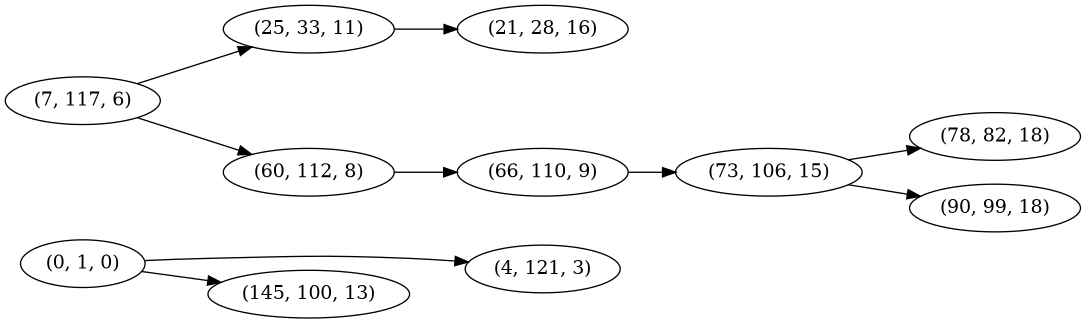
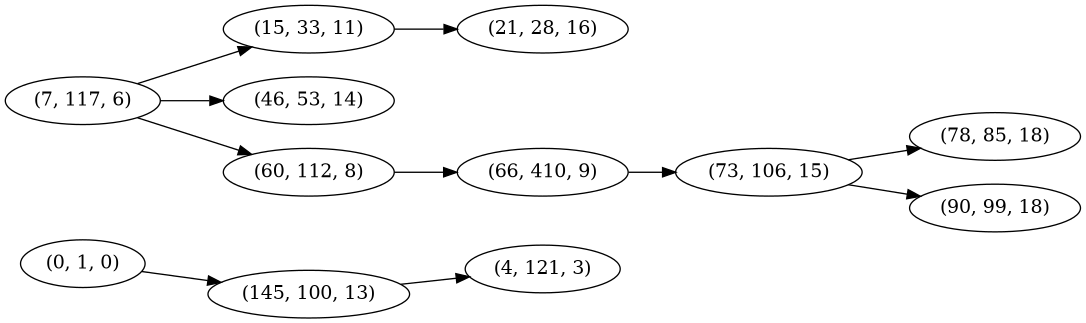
(309, 29) -> (309, 29)
none -> (309, 101)
(995, 136) -> (995, 136)
(543, 172) -> (543, 172)
(300, 256) -> (428, 281)
